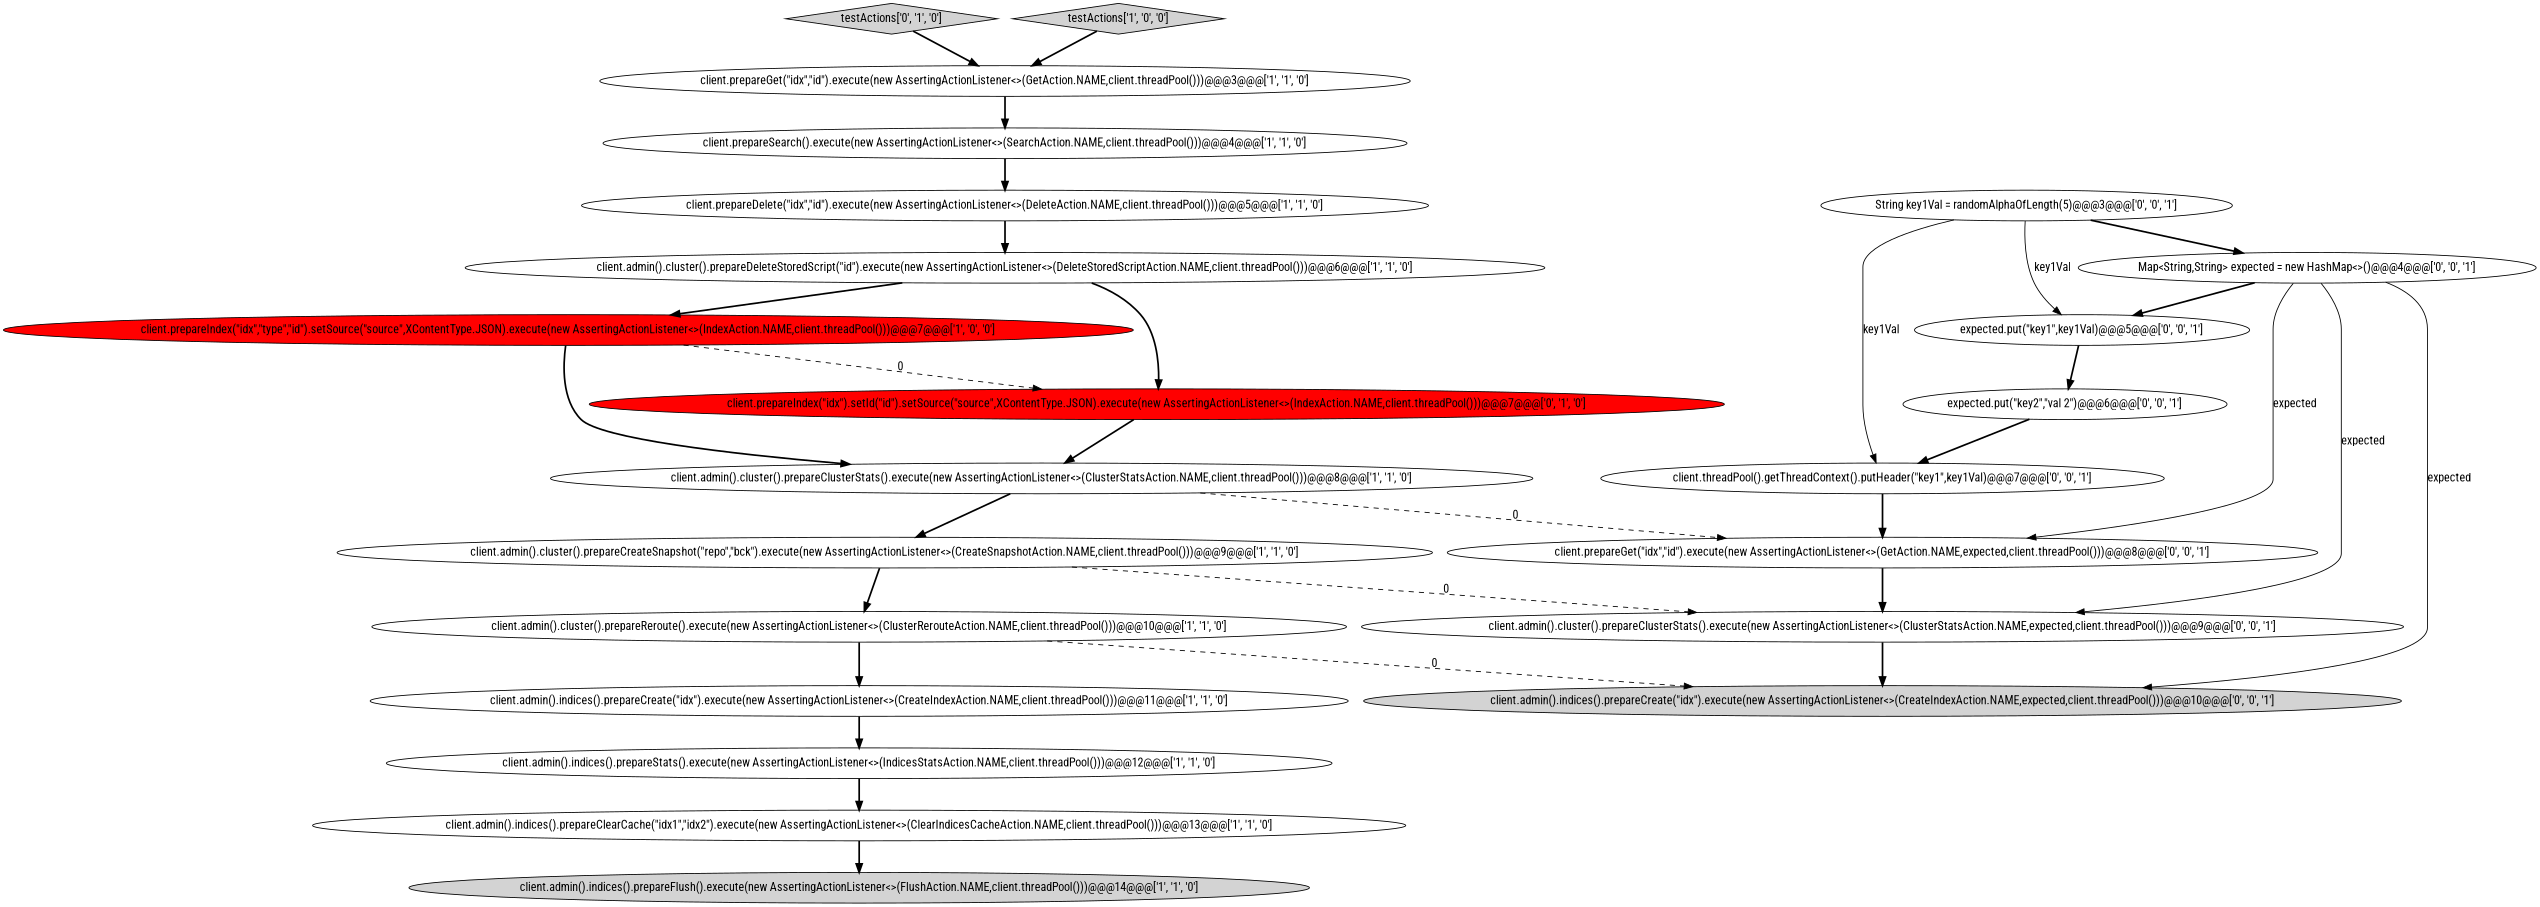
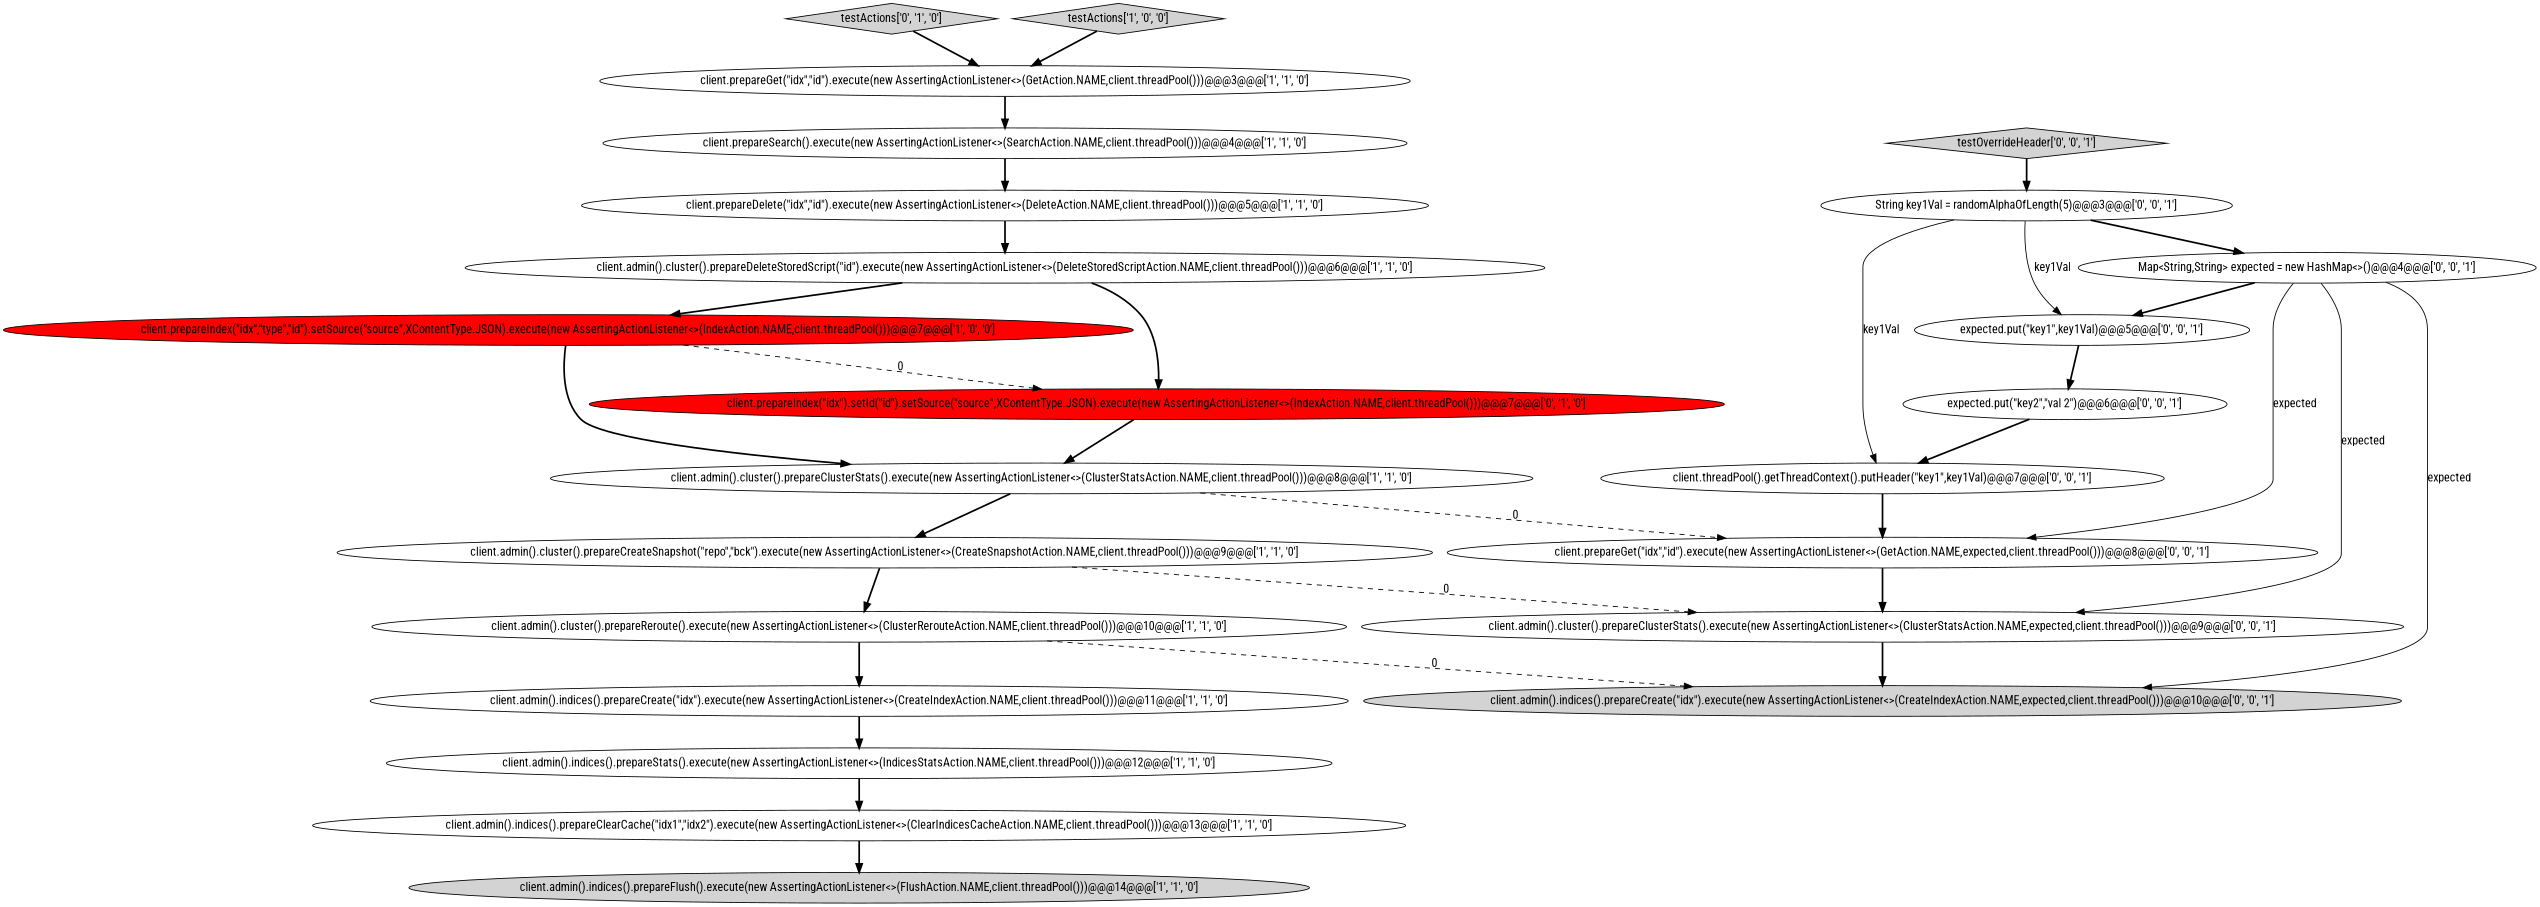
none -> (2027, 143)
